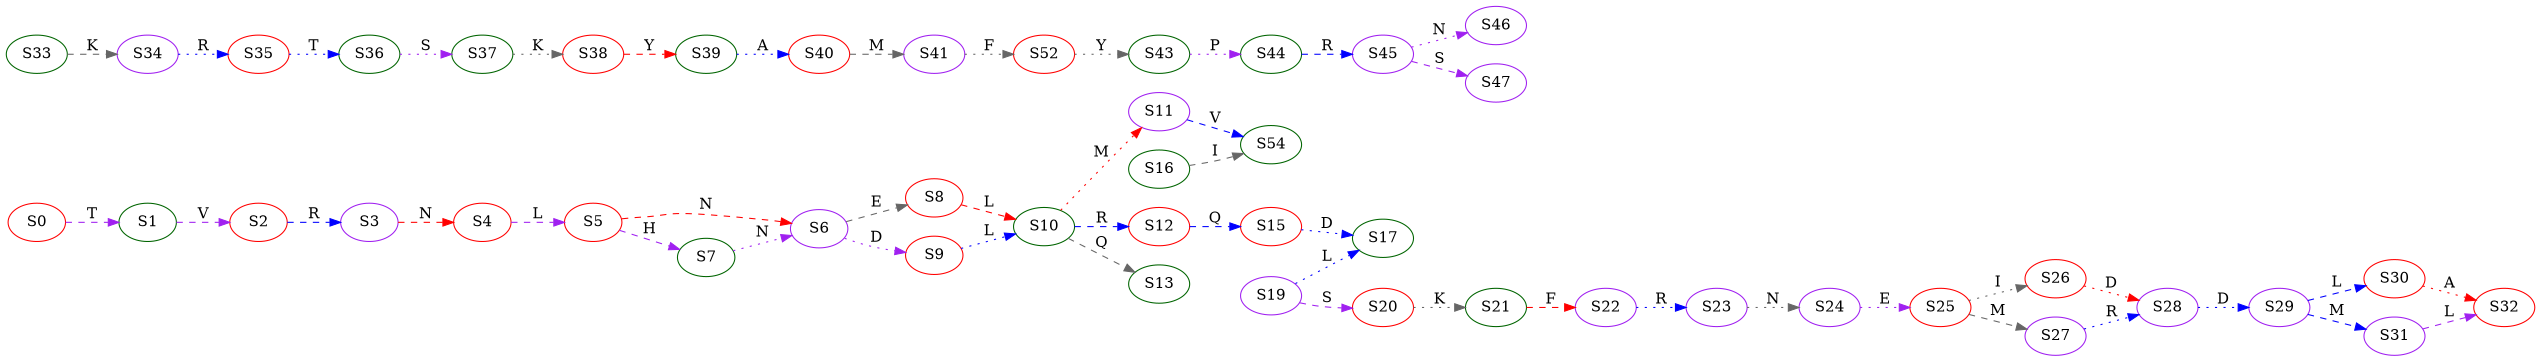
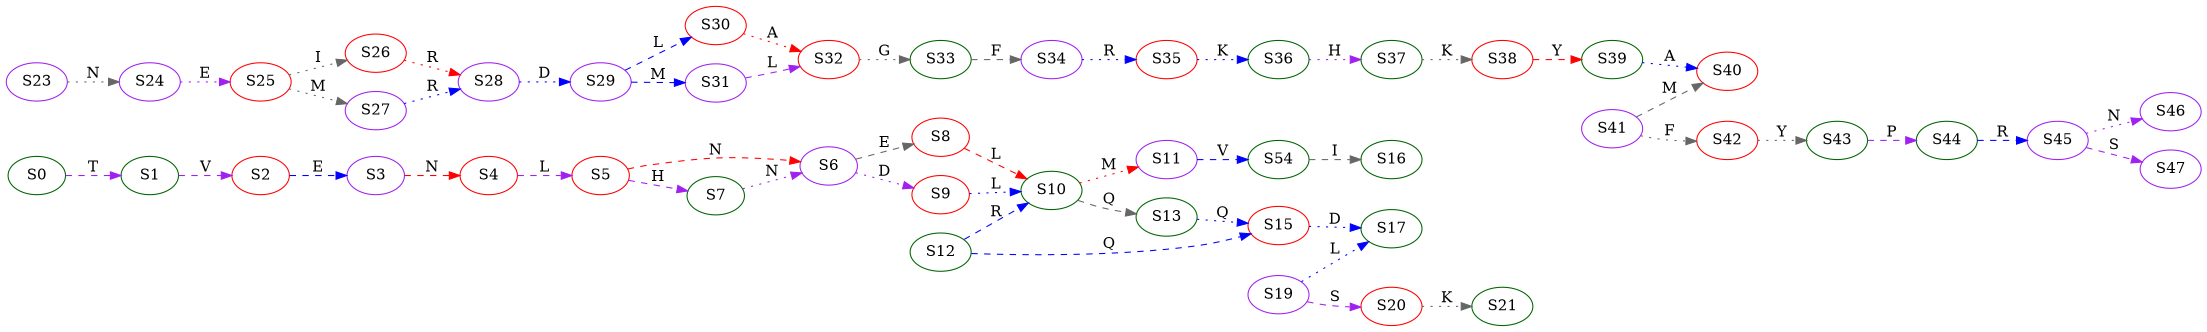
(92, 46) -> (996, 52)
(314, 46) -> (1223, 52)
(426, 46) -> (1335, 52)
(871, 54) -> (1665, 102)
(1044, 54) -> (1727, 140)
(1210, 54) -> (1887, 140)
none -> (879, 60)
(1211, 162) -> (1329, 160)
(314, 214) -> (318, 168)
none -> (1217, 221)
(37, 222) -> (37, 176)
(1096, 227) -> (992, 224)
(1159, 227) -> (941, 252)
(2112, 284) -> (432, 58)
(1606, 307) -> none
(1993, 320) -> (313, 95)
